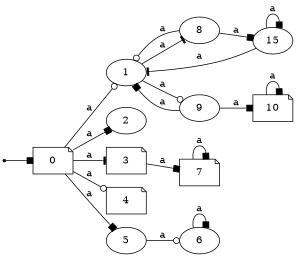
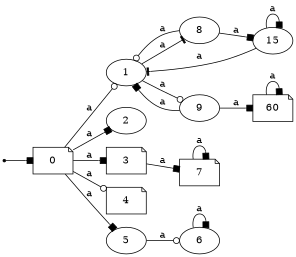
(273, 108) -> (273, 108)
(88, 161) -> (86, 161)
